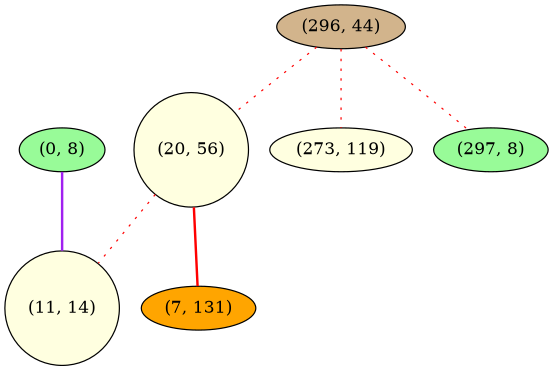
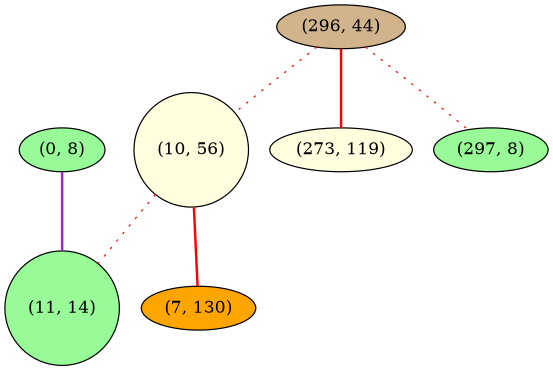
(341, 88) -> (341, 88)
(191, 150) -> (191, 150)
(62, 308) -> (62, 308)
(199, 308) -> (199, 308)
